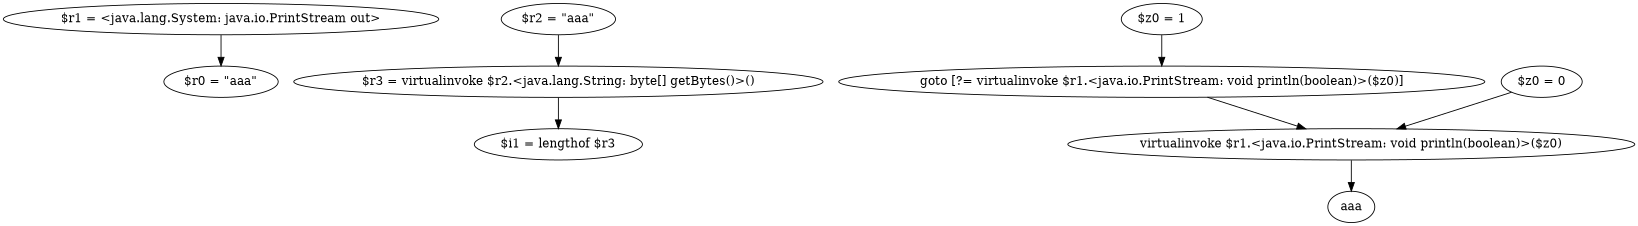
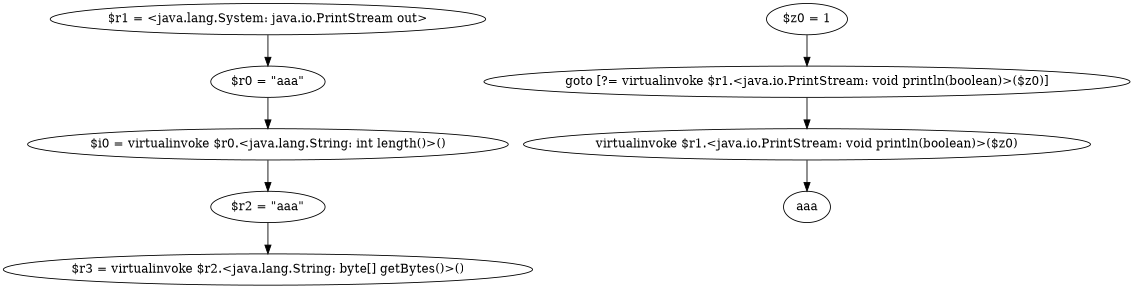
(1542, 82) -> none
none -> (268, 144)
(558, 144) -> none
